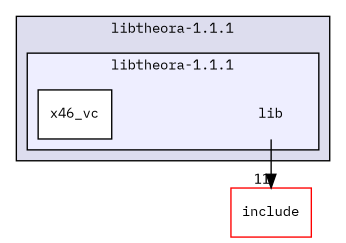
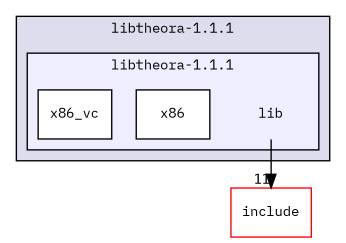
(75, 114) -> (75, 114)
none -> (173, 114)
